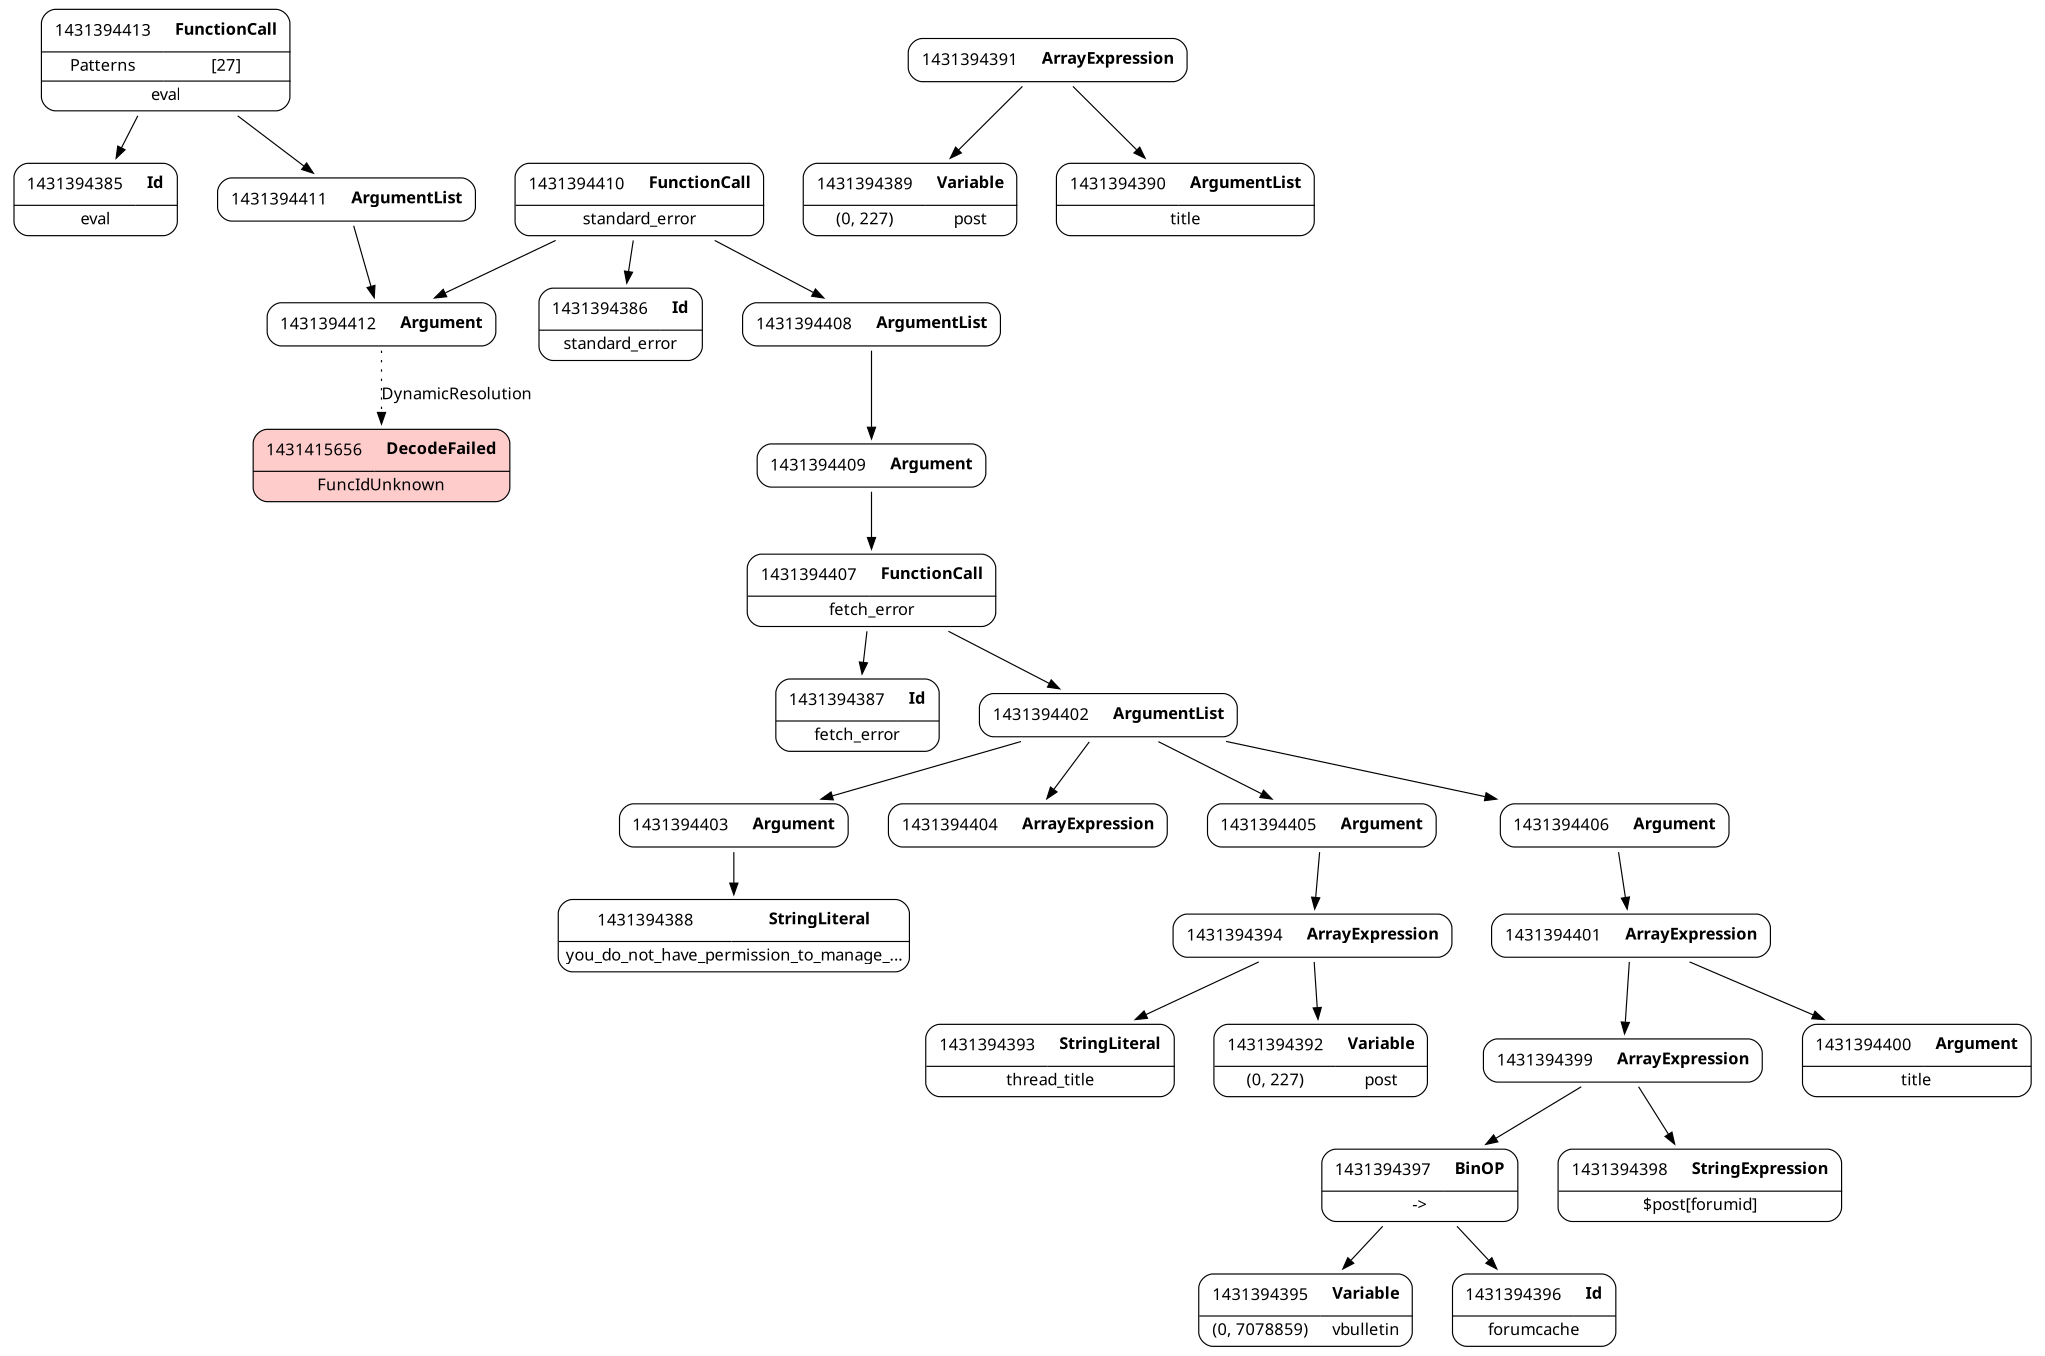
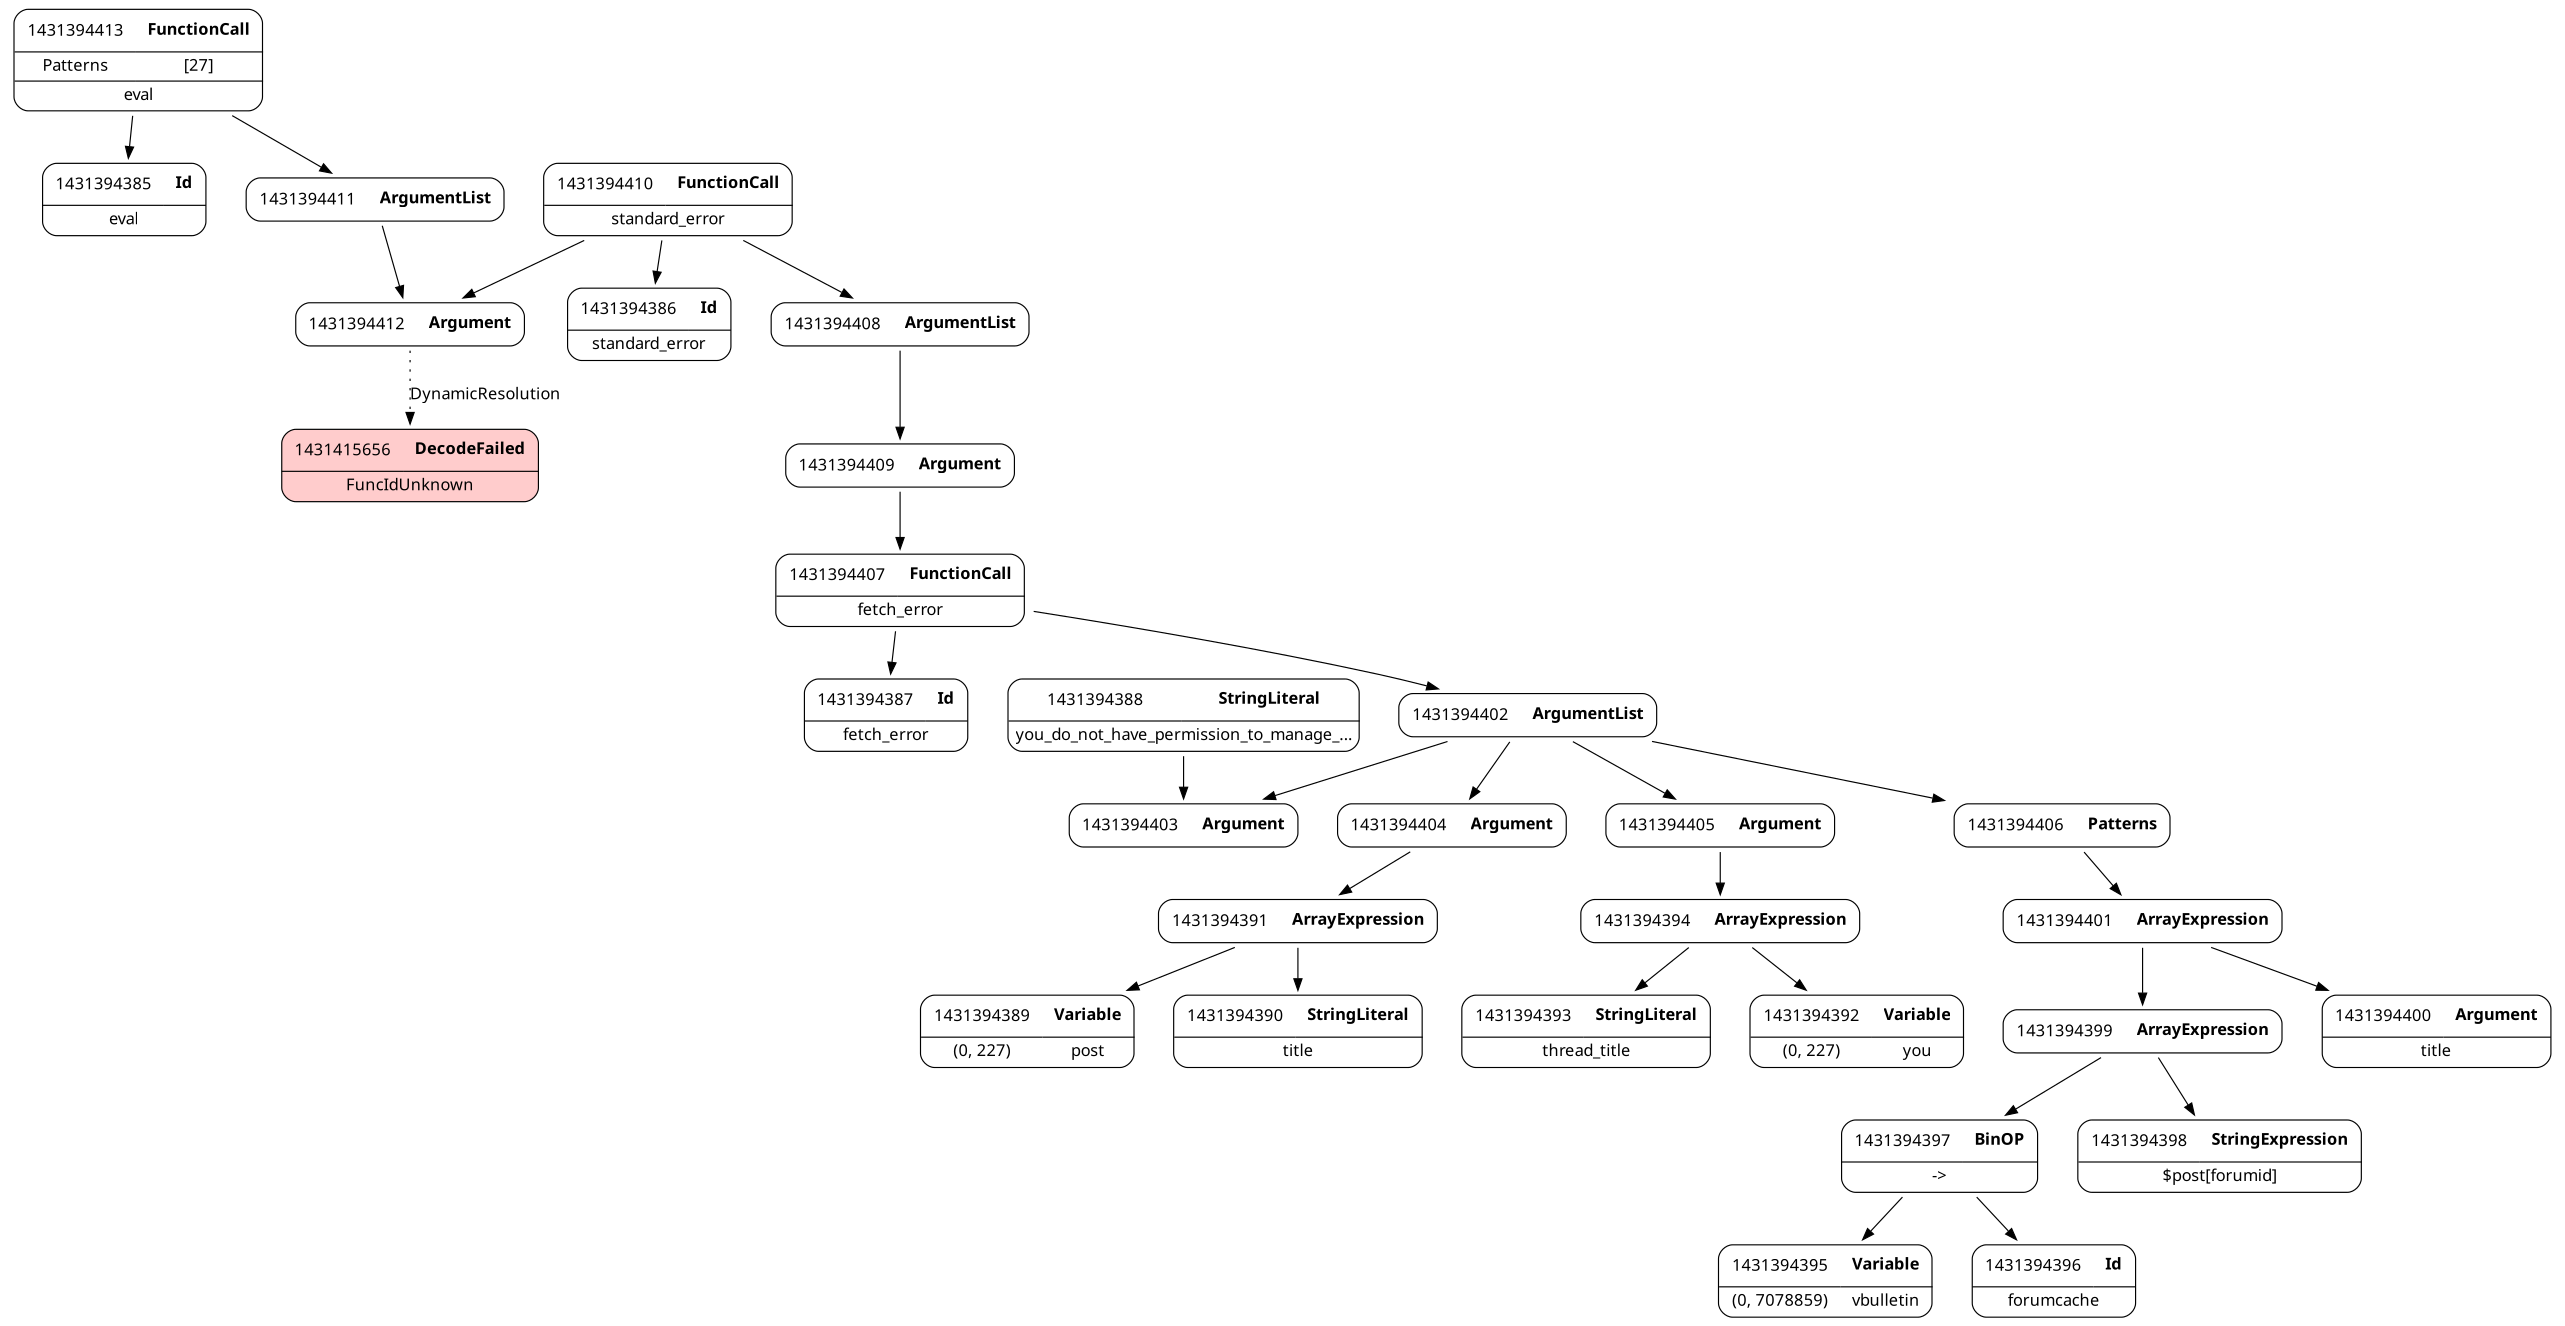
(1246, 183) -> (1359, 1015)
(1088, 824) -> (1512, 824)
(1675, 824) -> (2123, 824)
(734, 868) -> (1184, 772)
none -> (1380, 870)
(1381, 1080) -> (1917, 1051)
